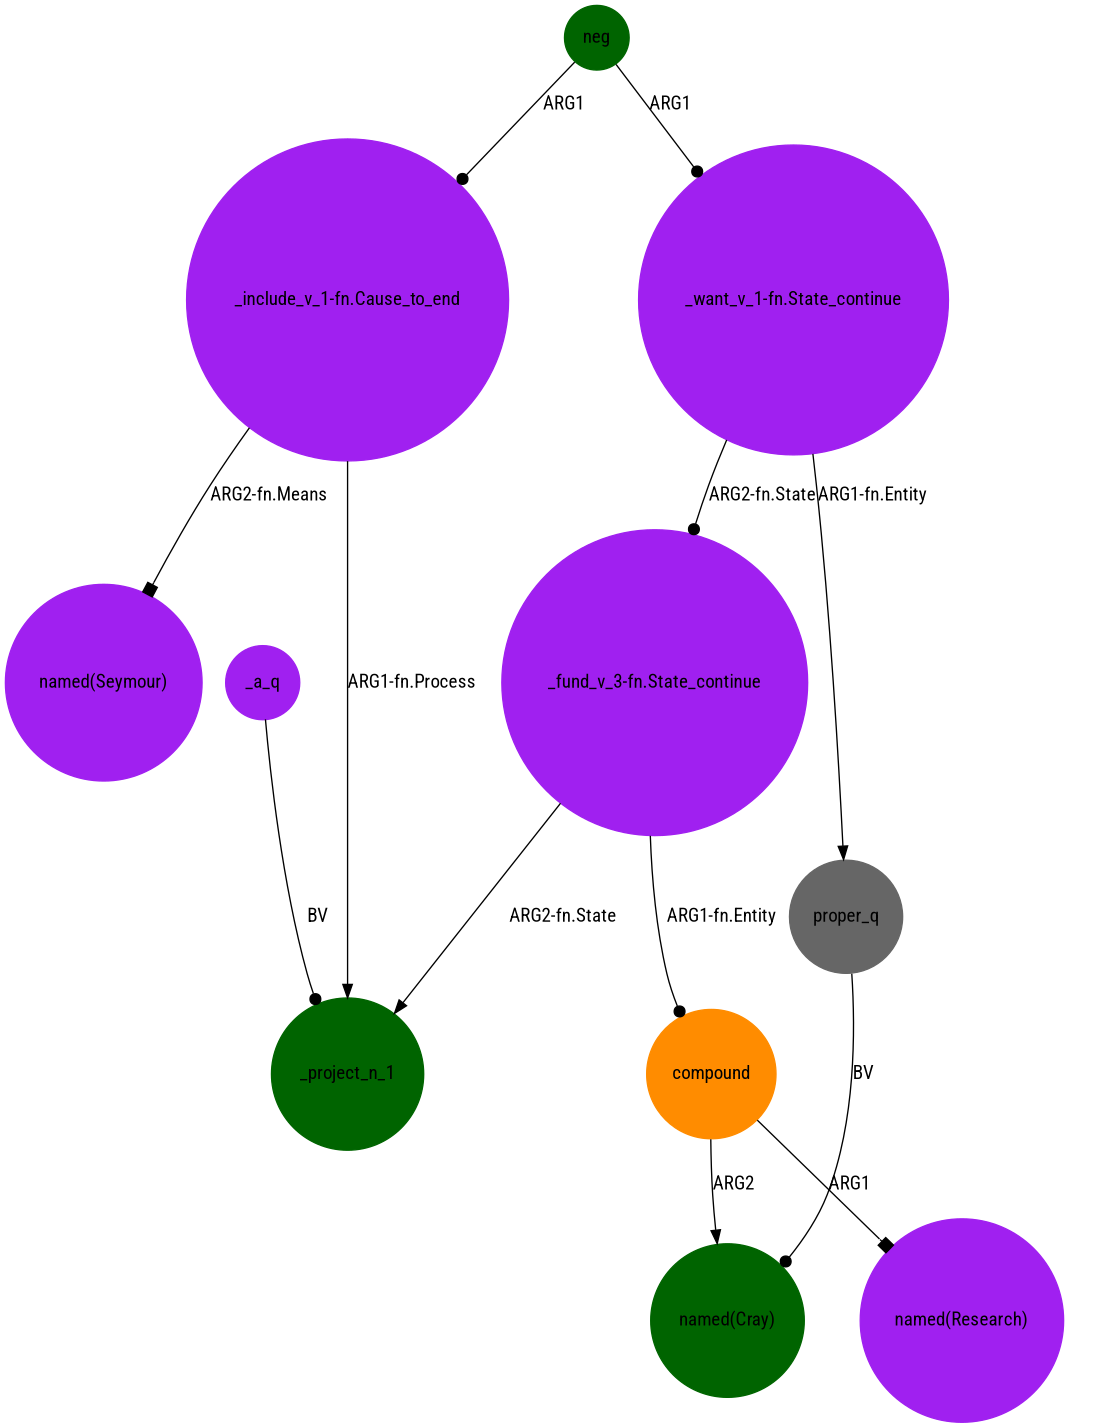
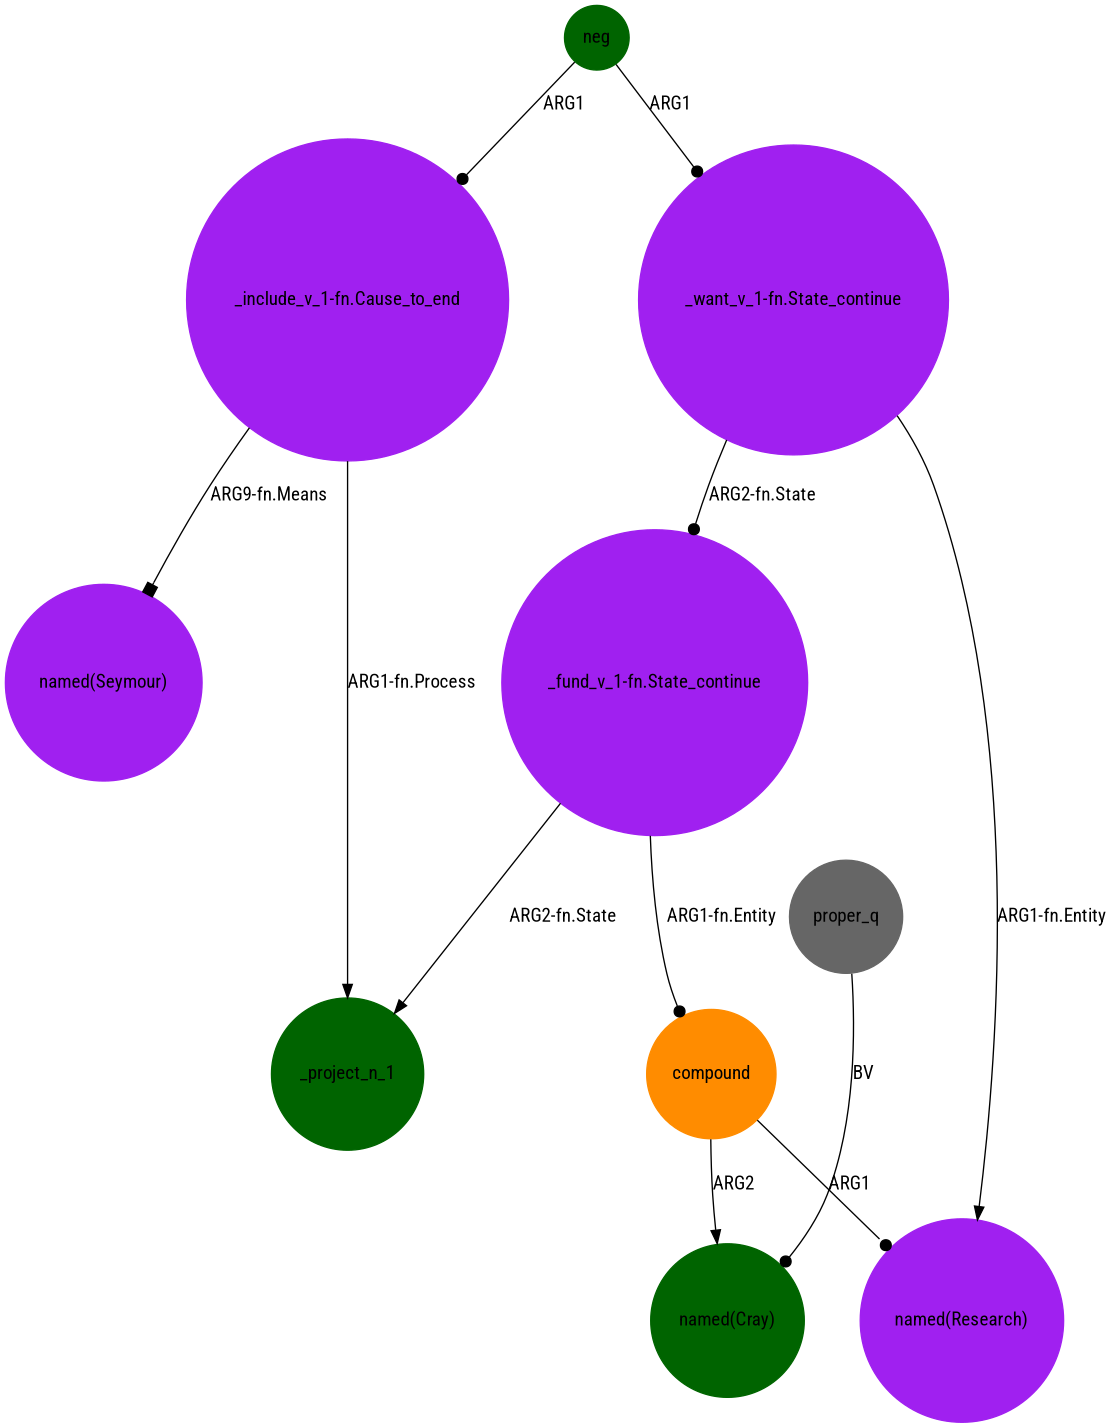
(269, 495) -> (269, 495)
(831, 650) -> (993, 804)
(263, 683) -> none
(655, 683) -> (655, 683)
(818, 1180) -> (818, 1180)
